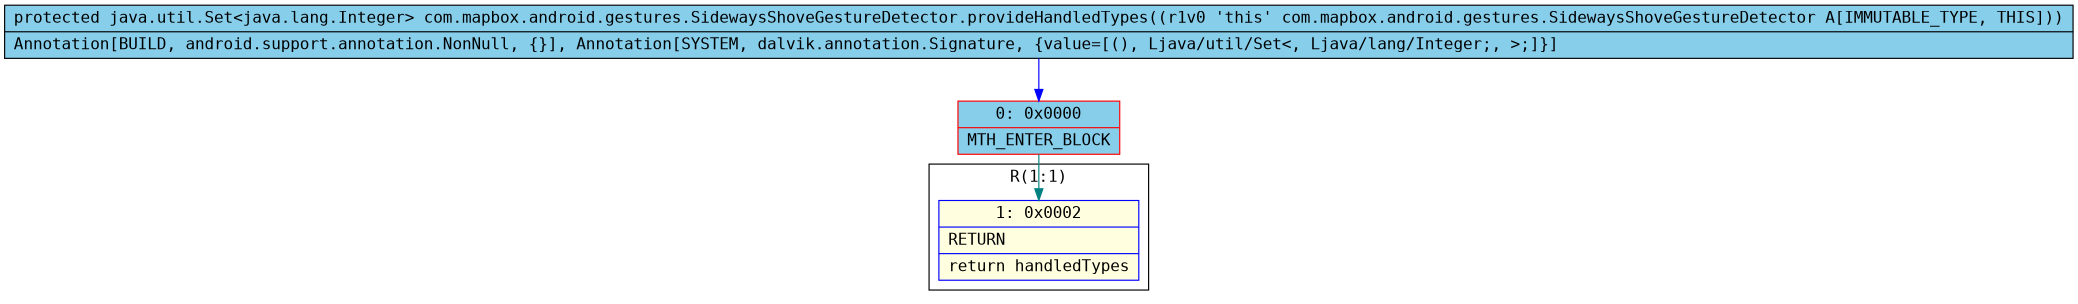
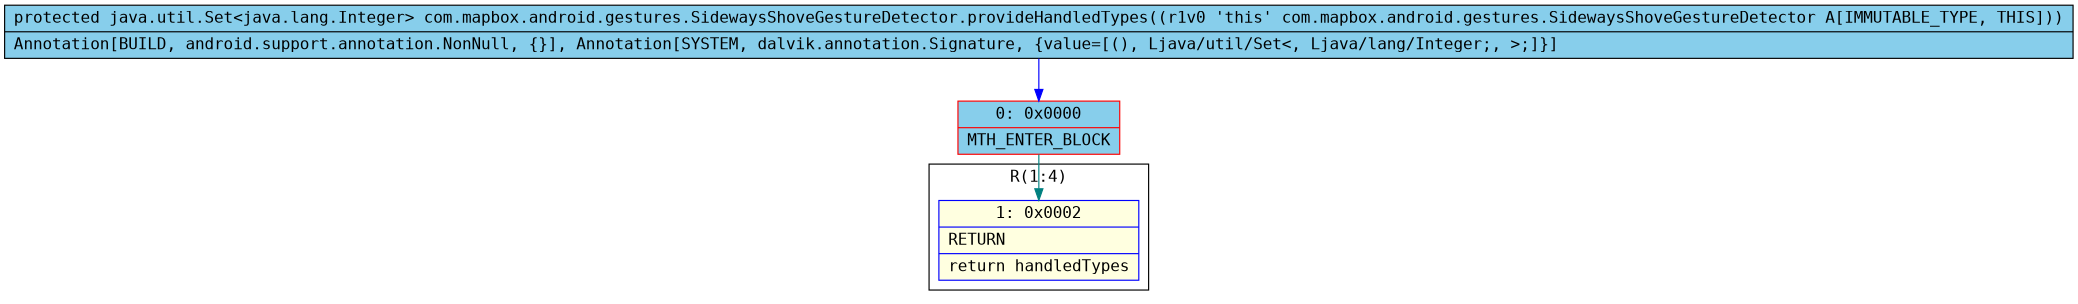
(1039, 177) -> (1039, 177)
